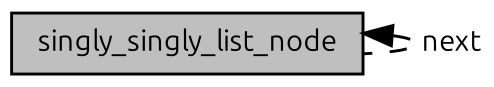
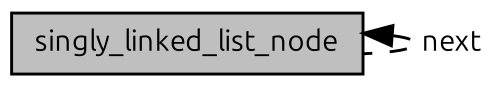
(187, 44) -> (187, 44)
